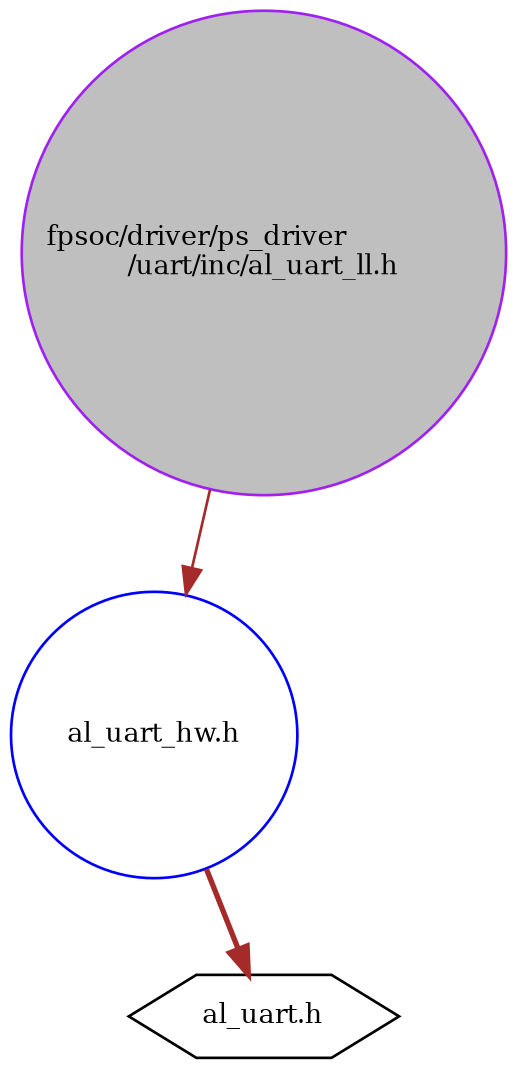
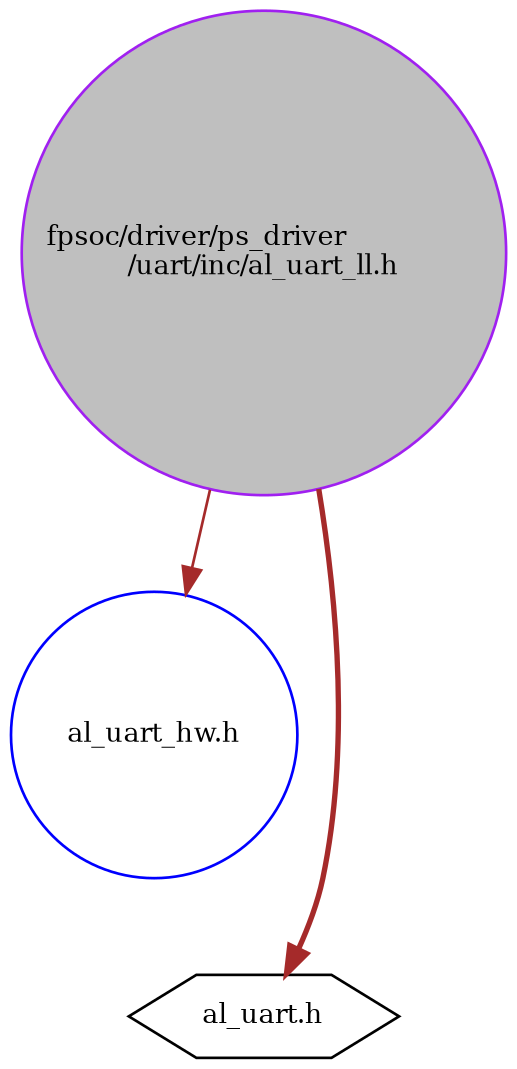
(222, 909) -> (338, 721)
